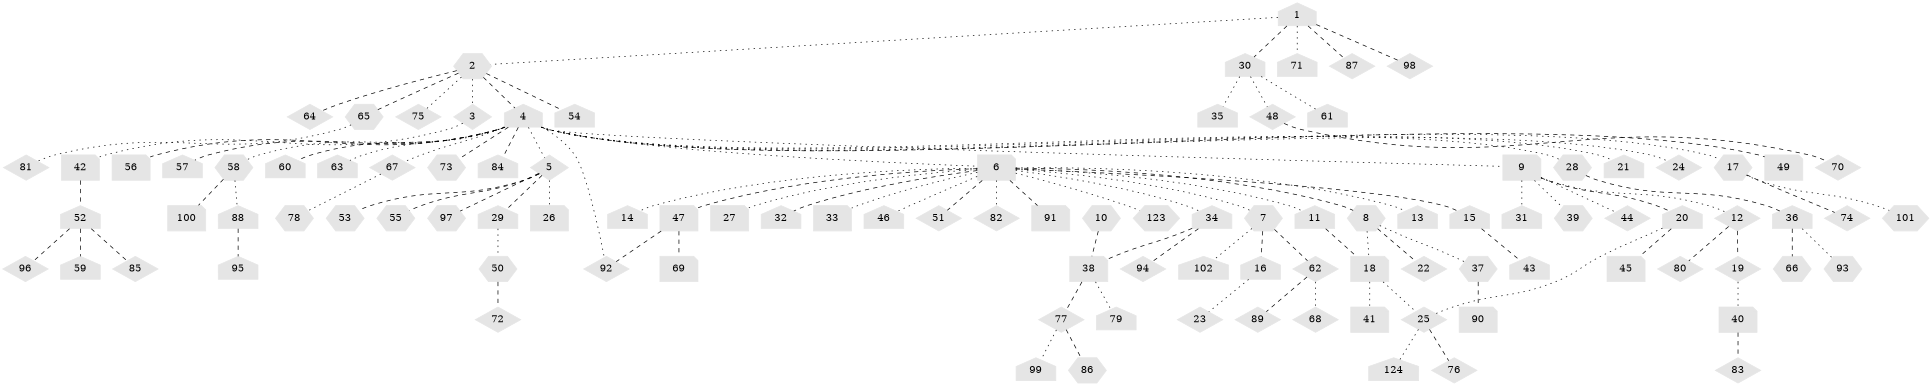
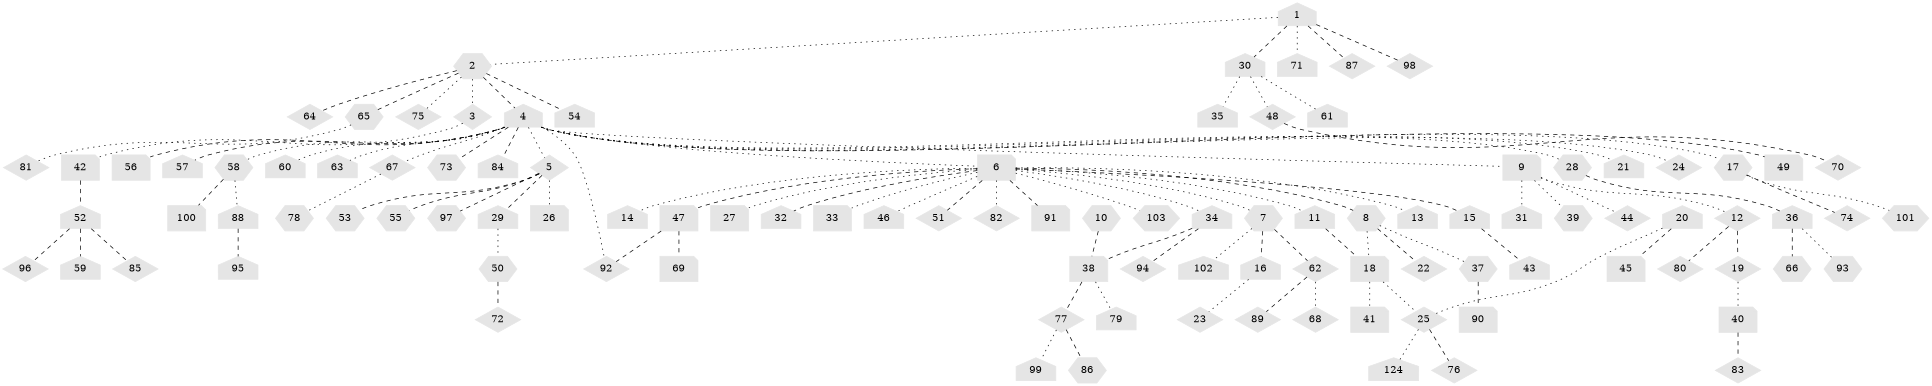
(401, 142) -> (401, 142)
(1632, 199) -> none
(1156, 218) -> (1156, 218)
